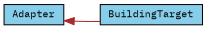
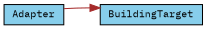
(87, 21) -> (77, 8)
